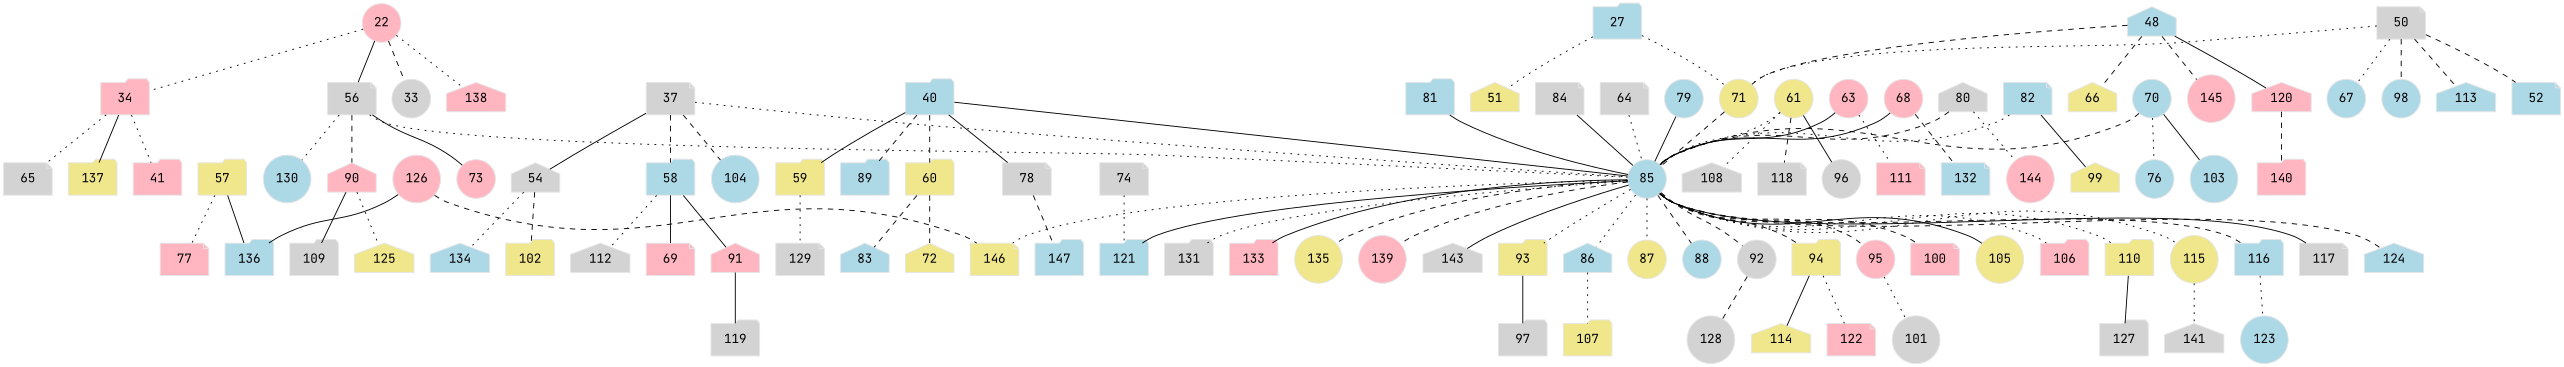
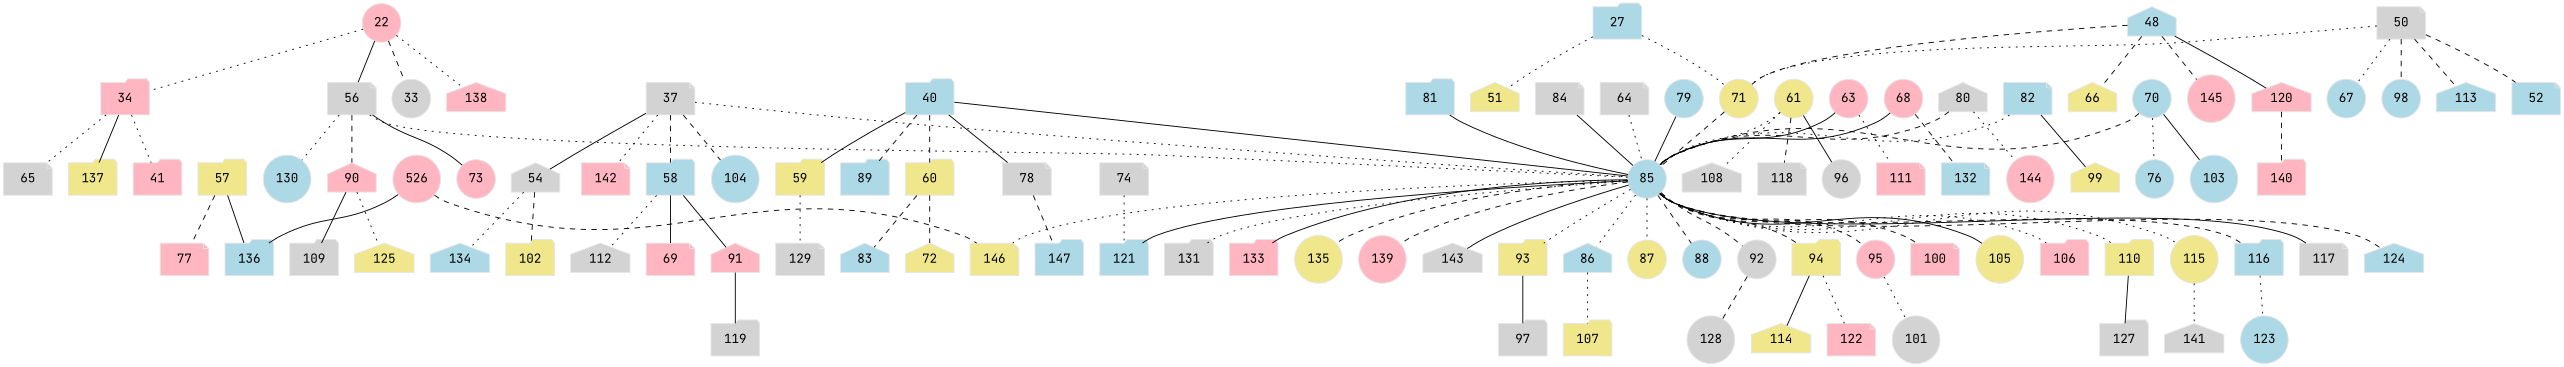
(417, 179) -> (417, 179)
none -> (606, 179)
(203, 219) -> (203, 219)
